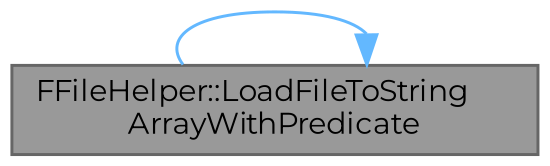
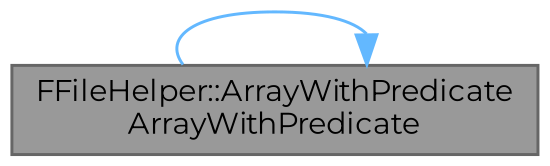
(275, 110) -> (275, 110)
